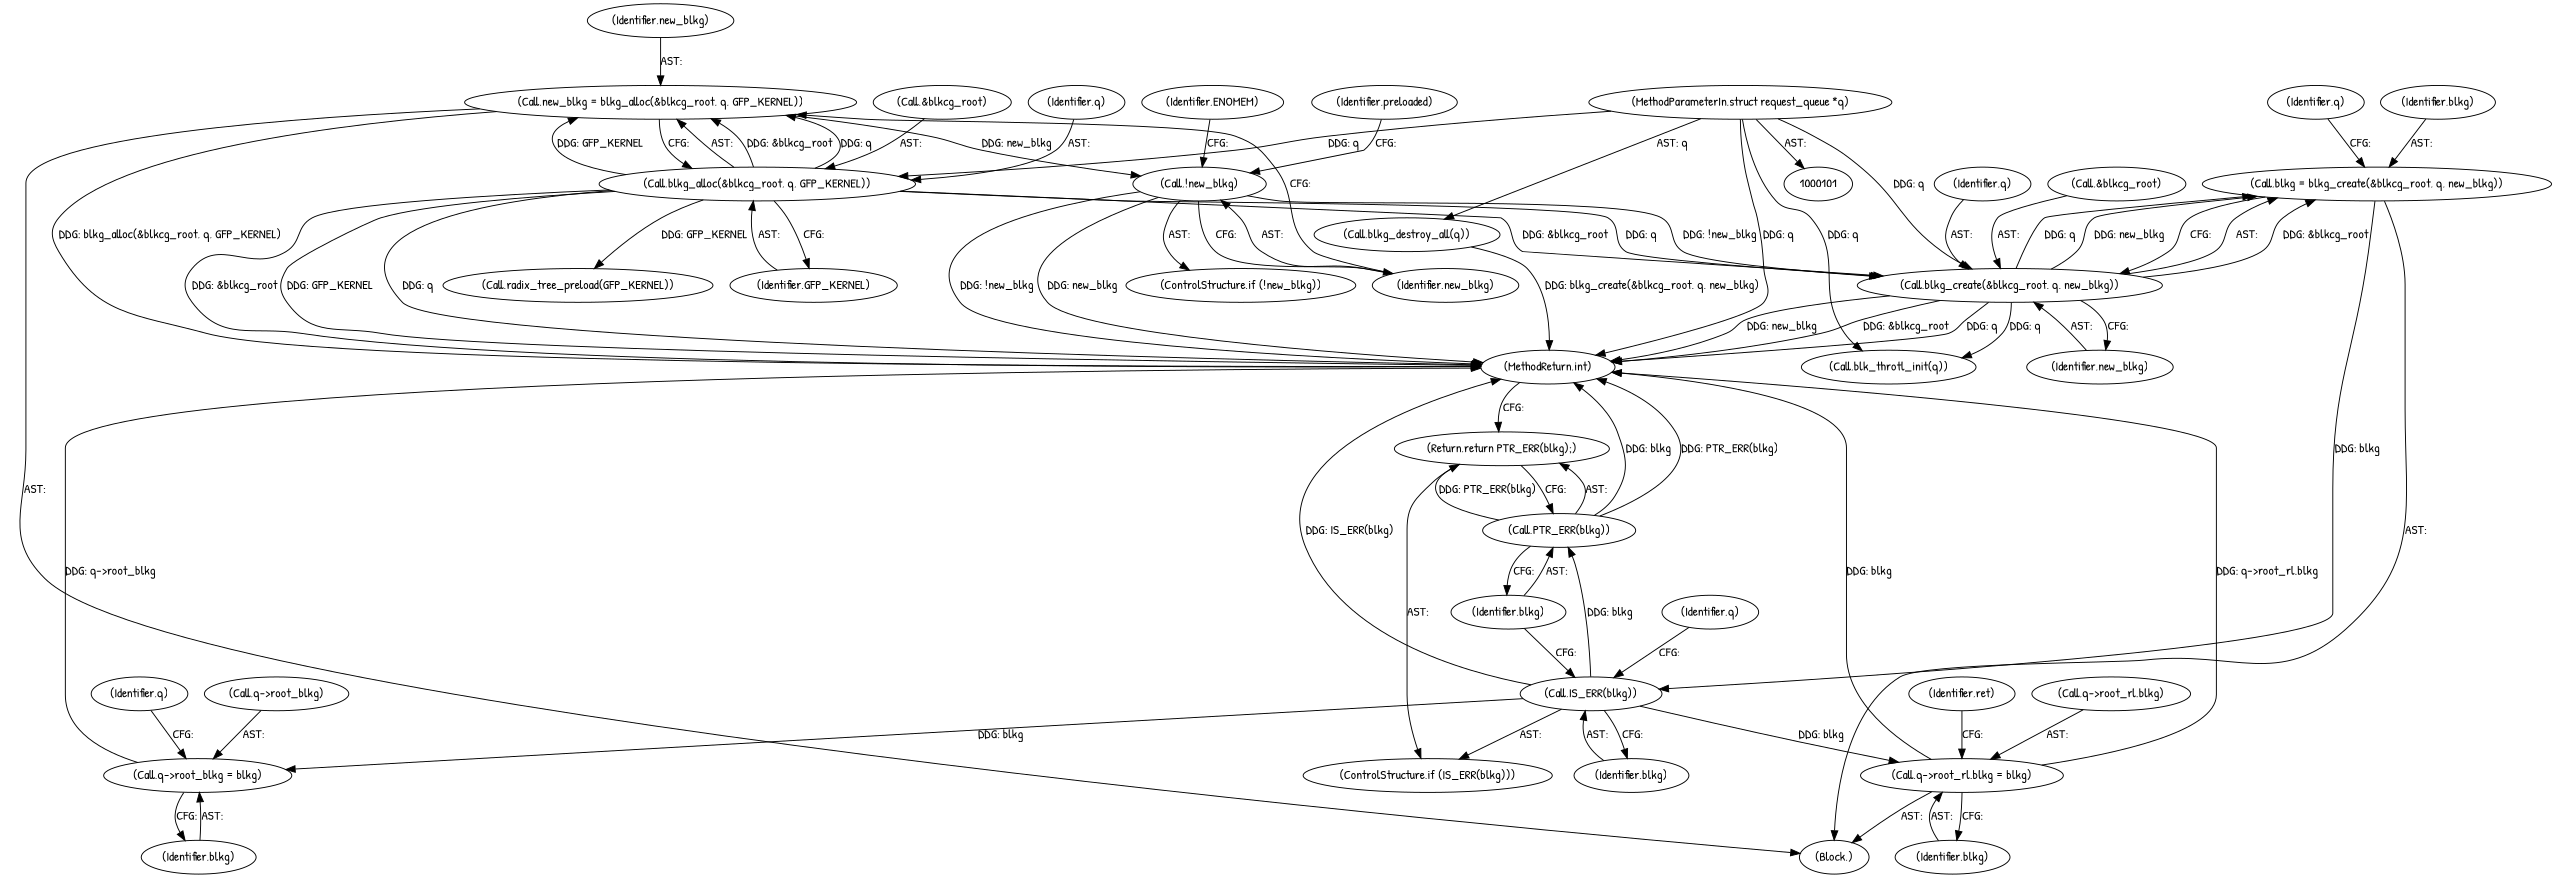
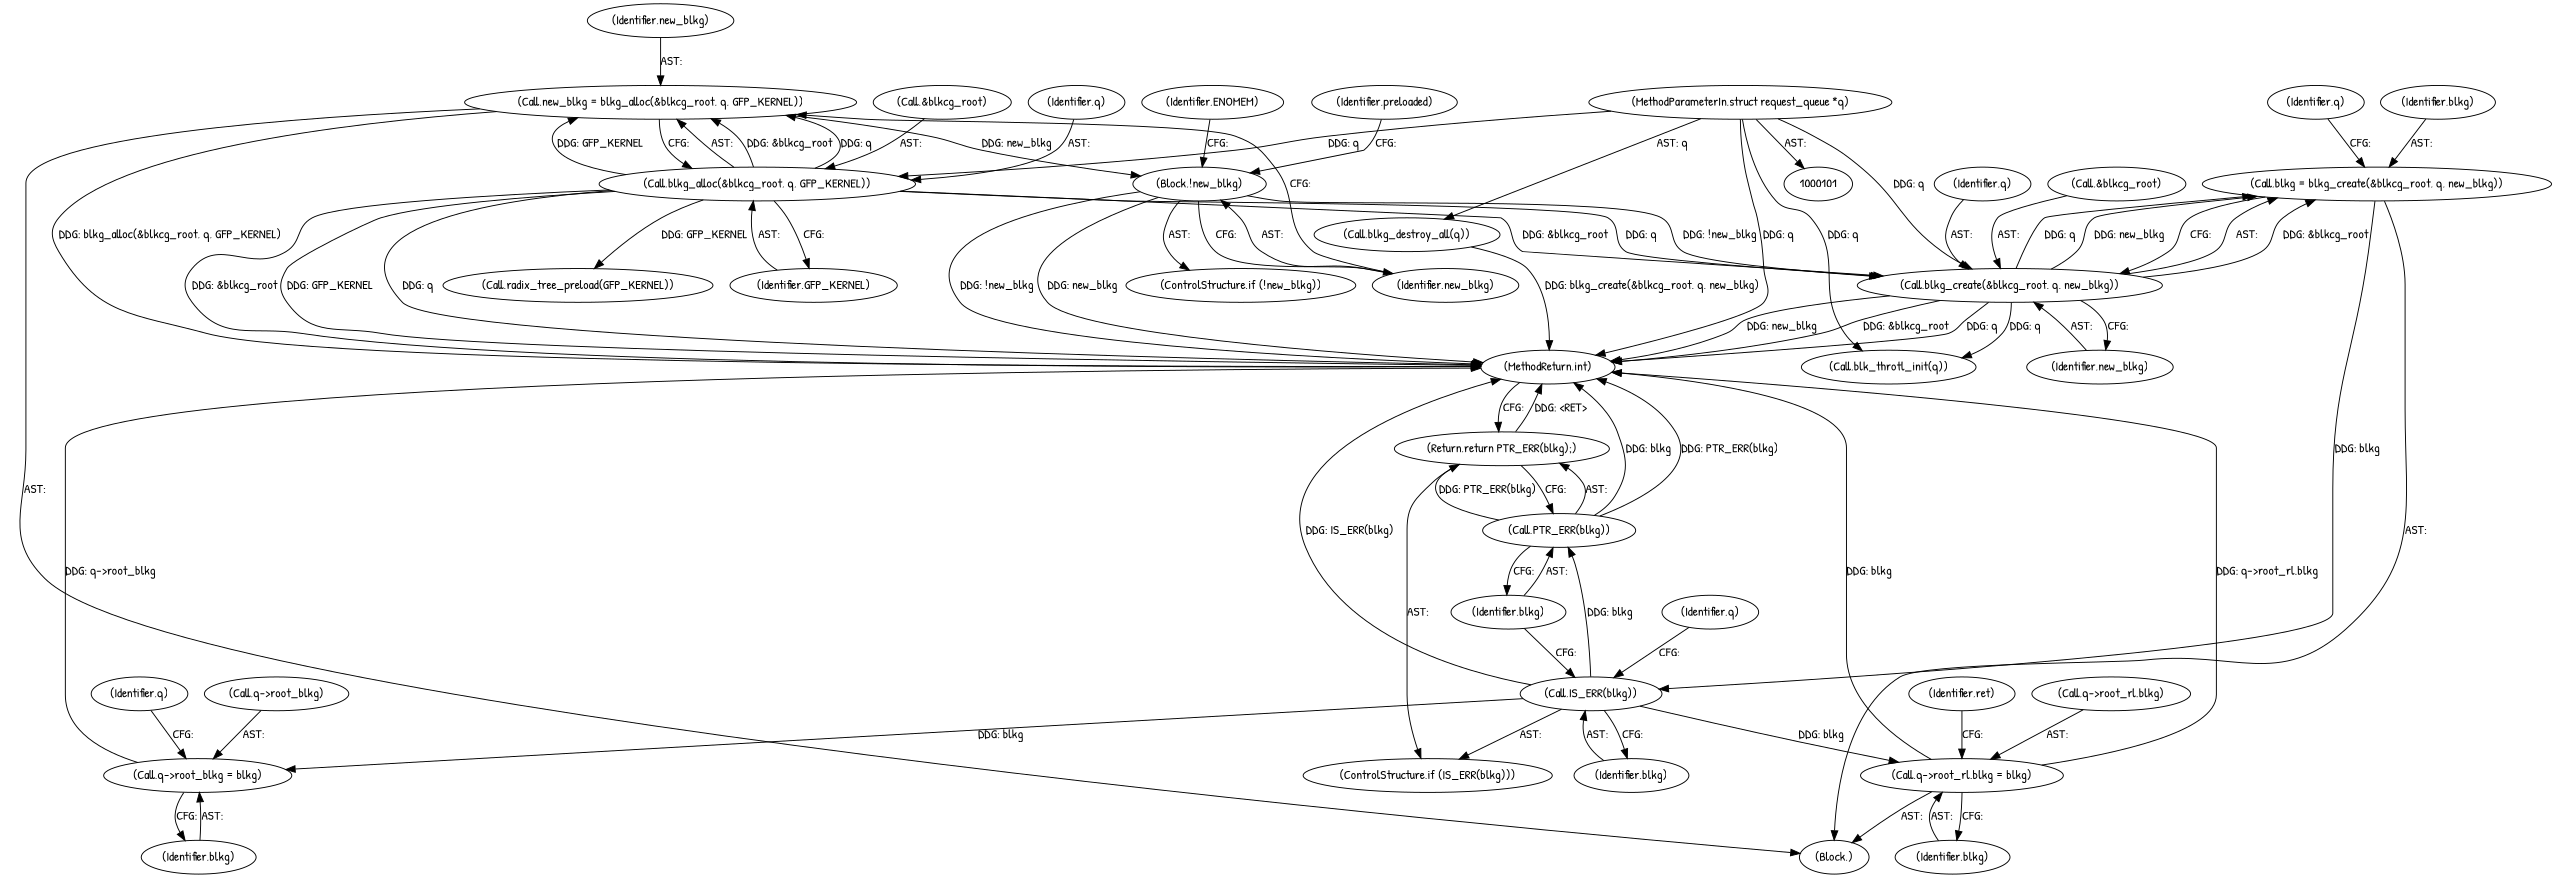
(1200, 184) -> (1200, 184)
none -> (1528, 413)
